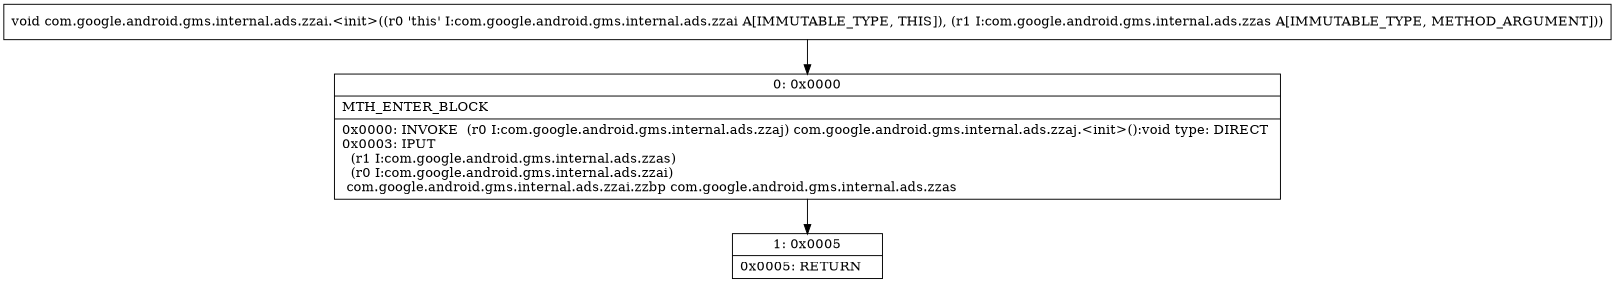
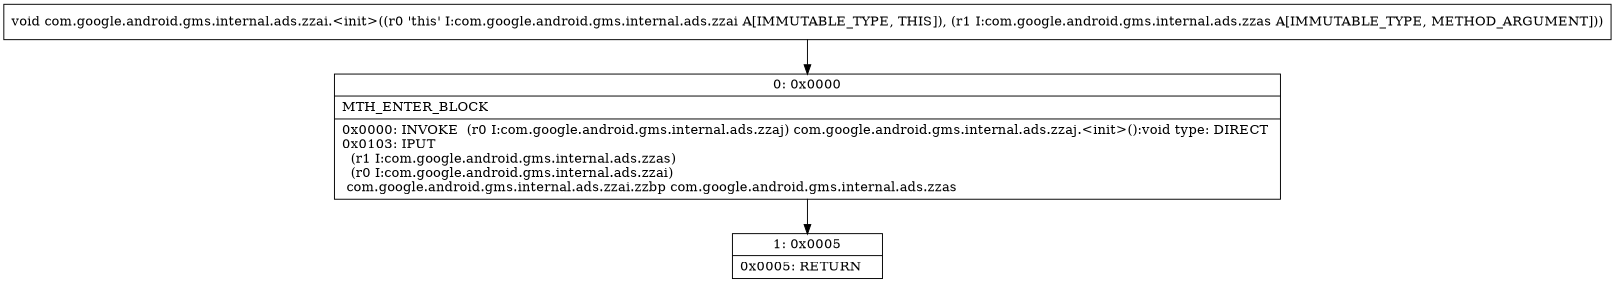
(393, 144) -> (393, 144)
